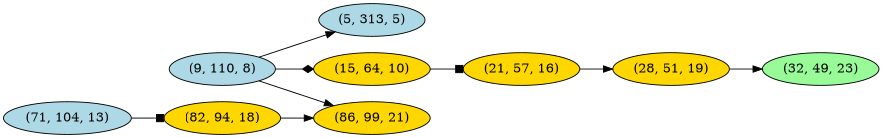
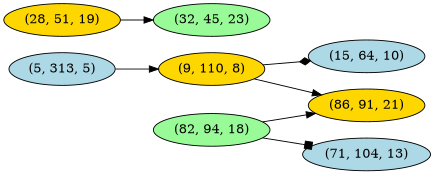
(293, 46) -> (132, 69)
(222, 69) -> (212, 69)
(372, 69) -> (367, 56)
(521, 69) -> none
(821, 69) -> (212, 20)
(143, 118) -> (283, 141)
(222, 118) -> (212, 130)
(372, 118) -> (367, 105)
